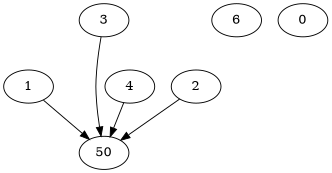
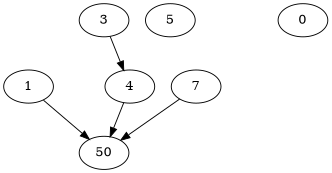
none -> (170, 20)
(237, 20) -> none
(96, 82) -> (115, 49)
(196, 87) -> (196, 87)
